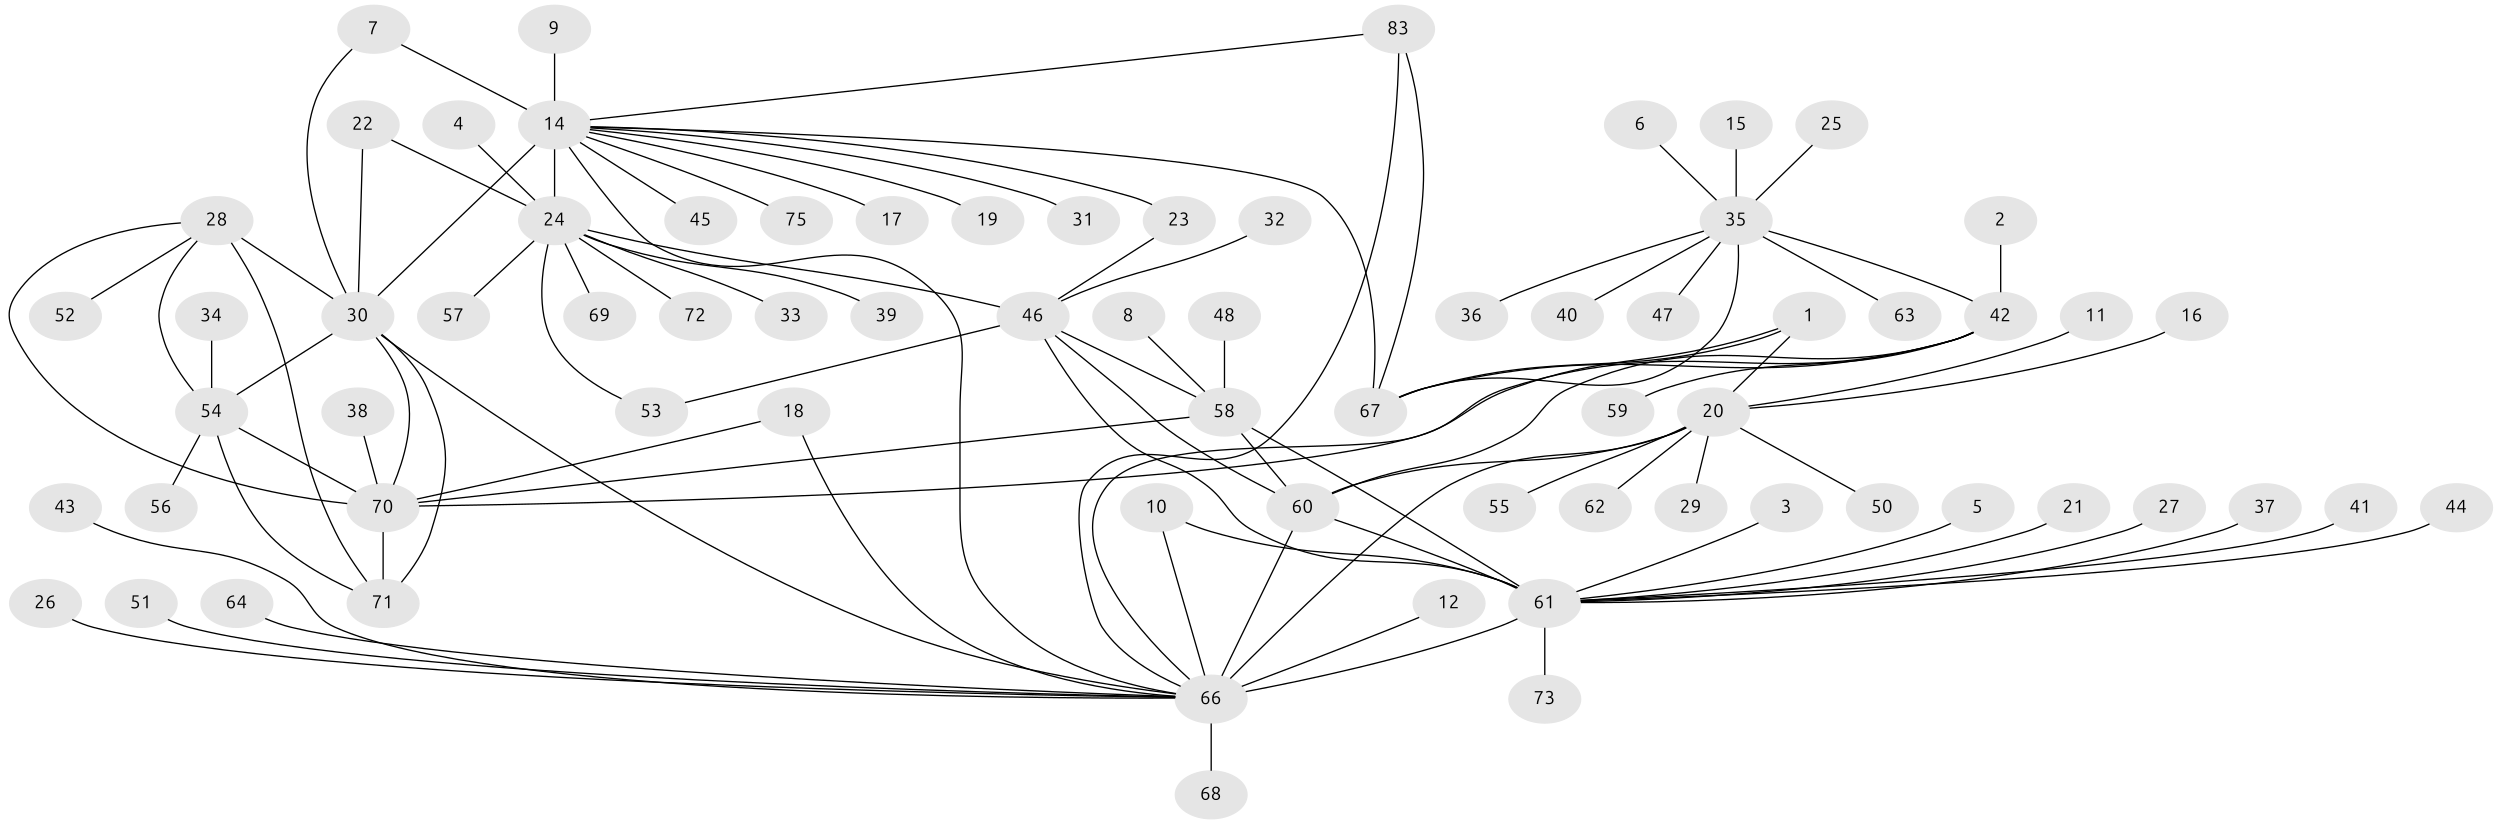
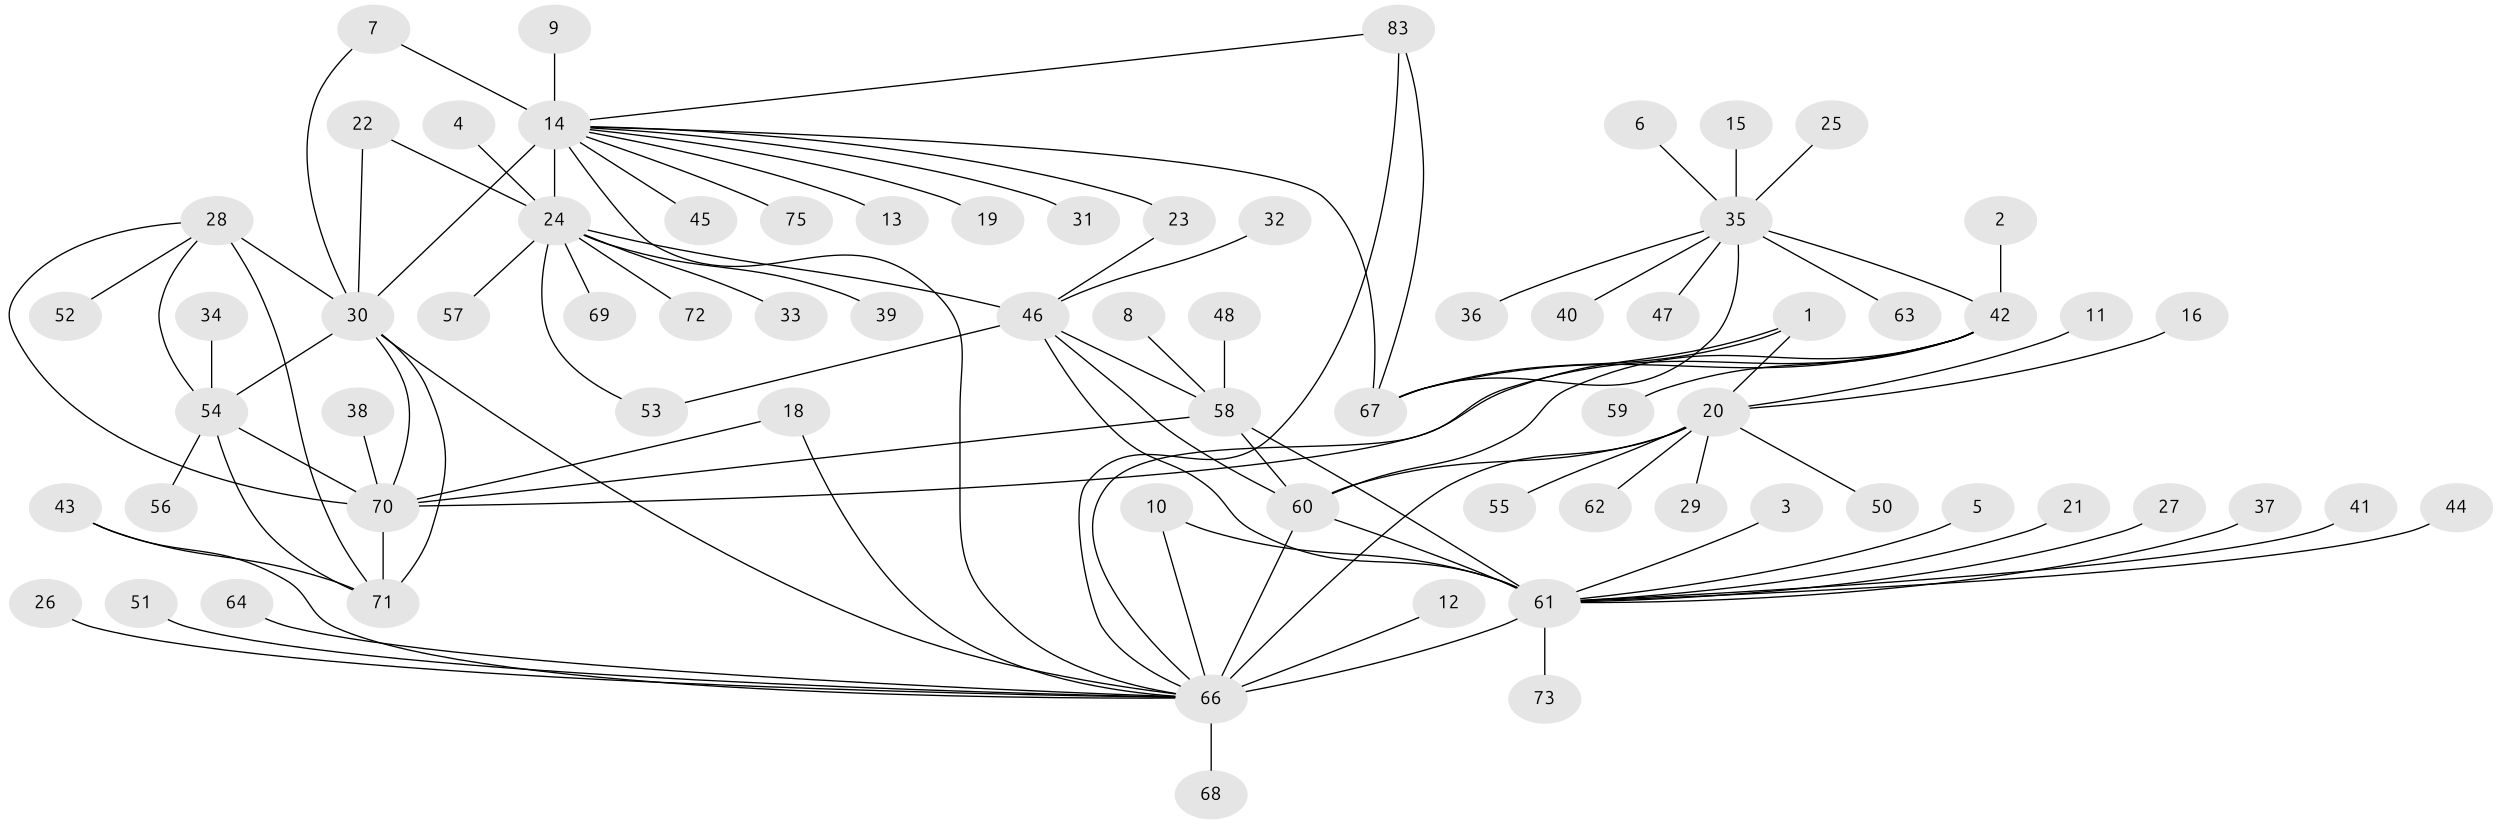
(892, 221) -> (892, 221)
none -> (276, 566)
